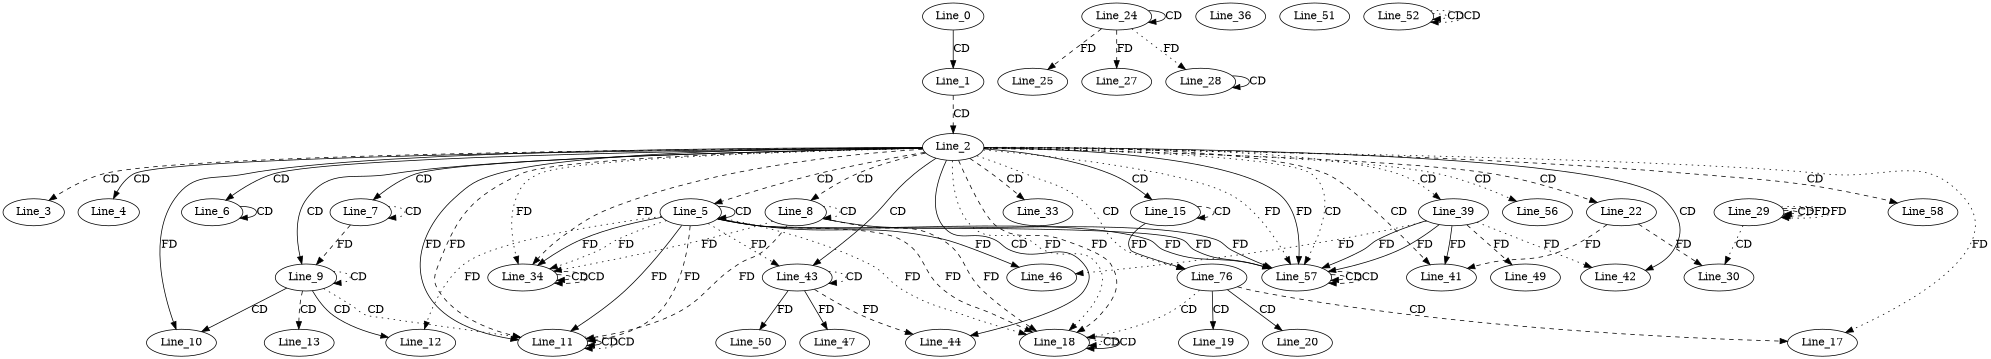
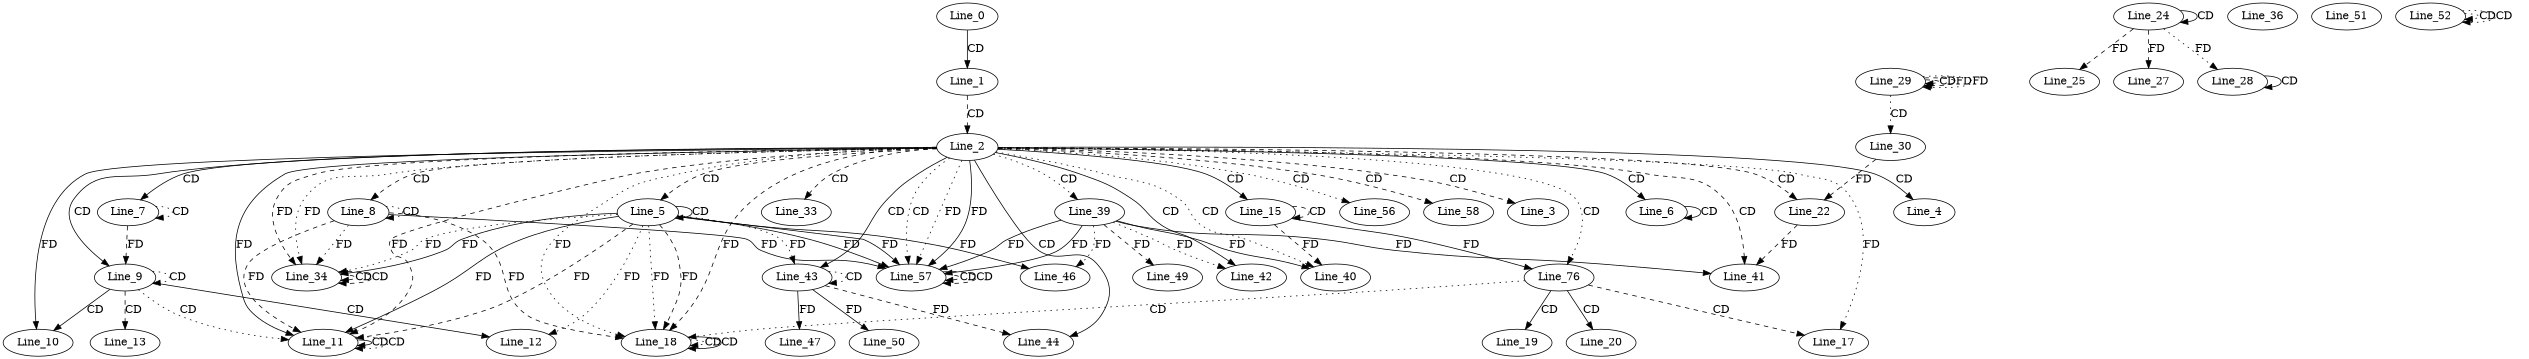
(1667, 243) -> (1853, 177)
none -> (1336, 278)
